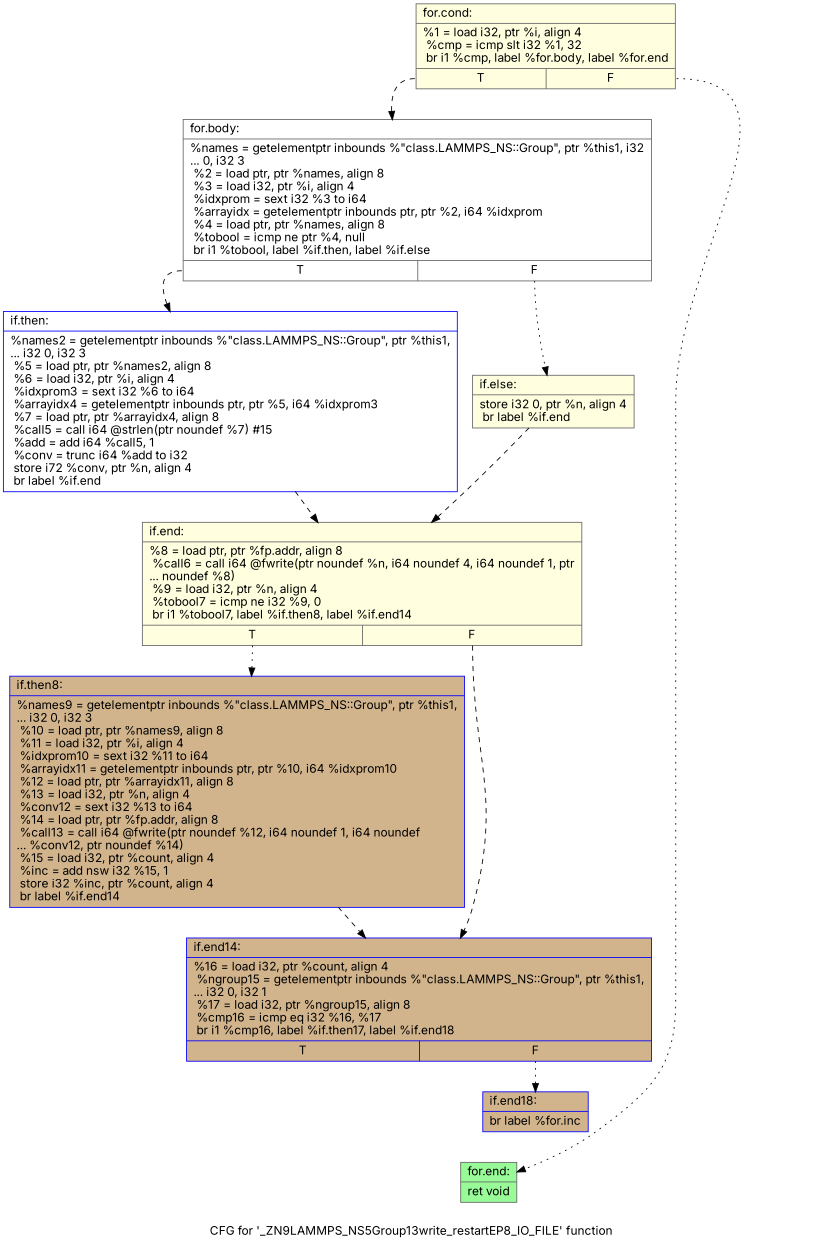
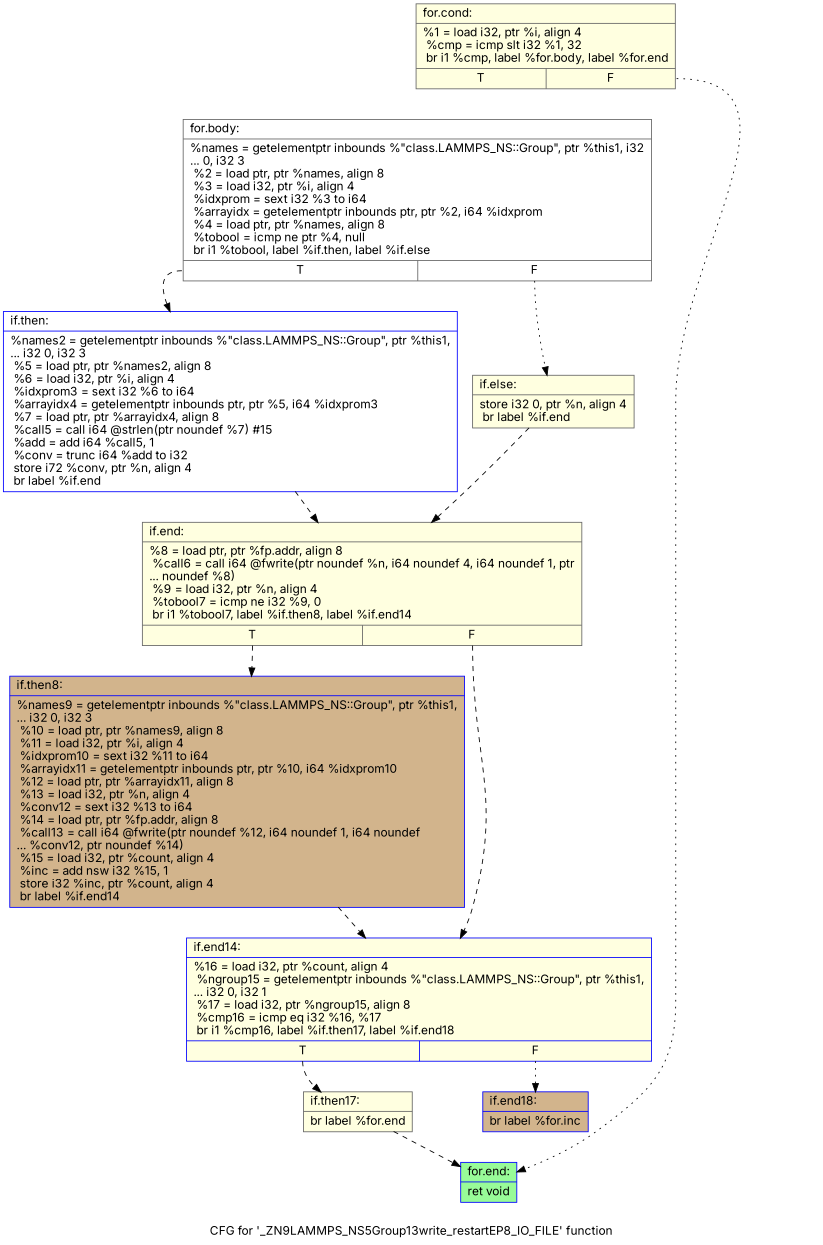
(396, 89) -> none
(252, 657) -> (252, 657)
(419, 1000) -> (419, 1000)
none -> (358, 1112)
(489, 1182) -> (489, 1182)
